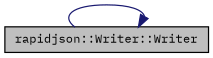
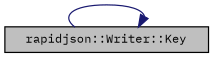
(107, 40) -> (107, 40)
